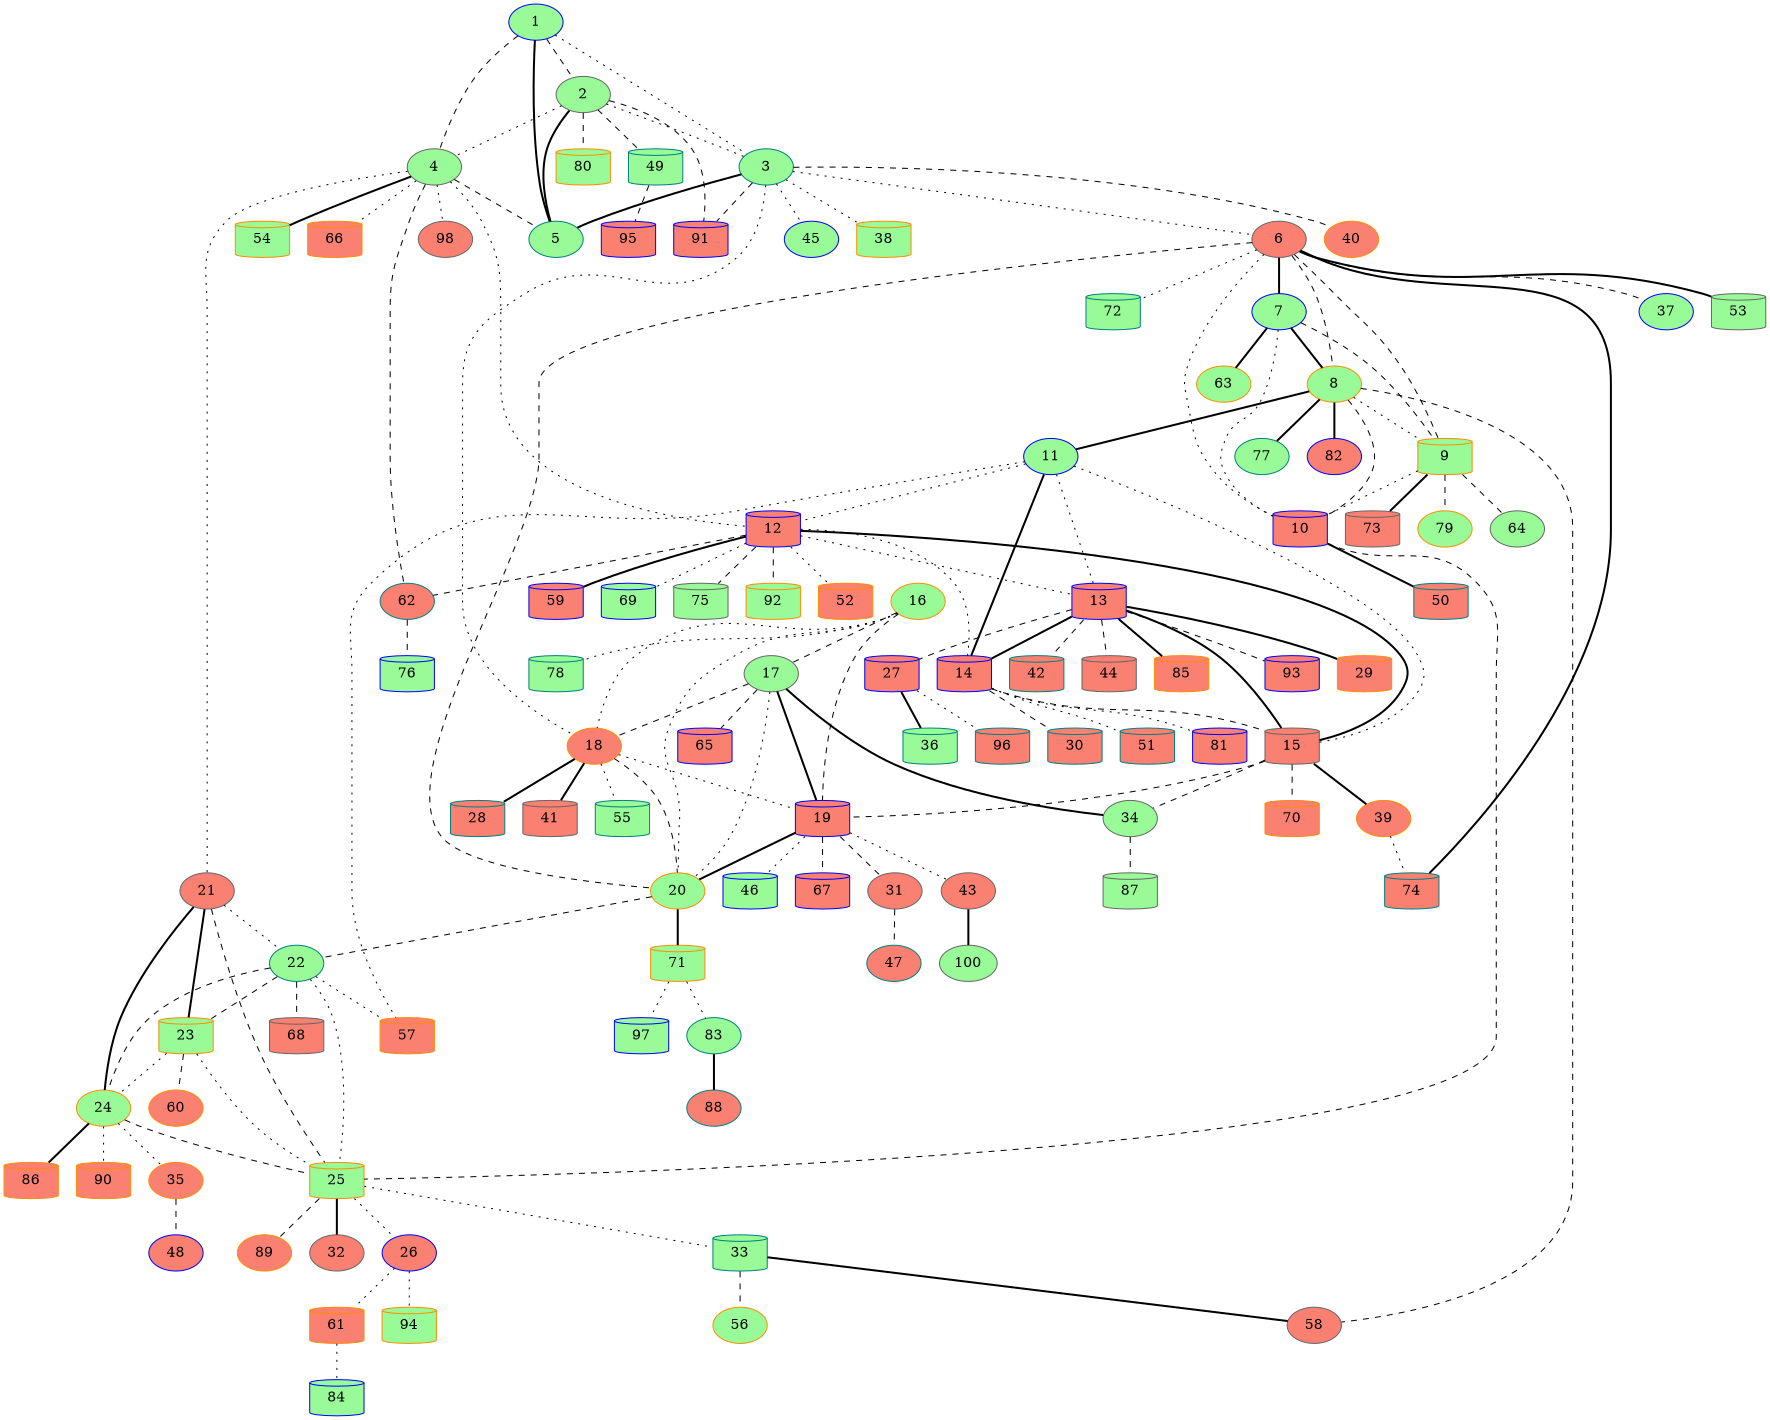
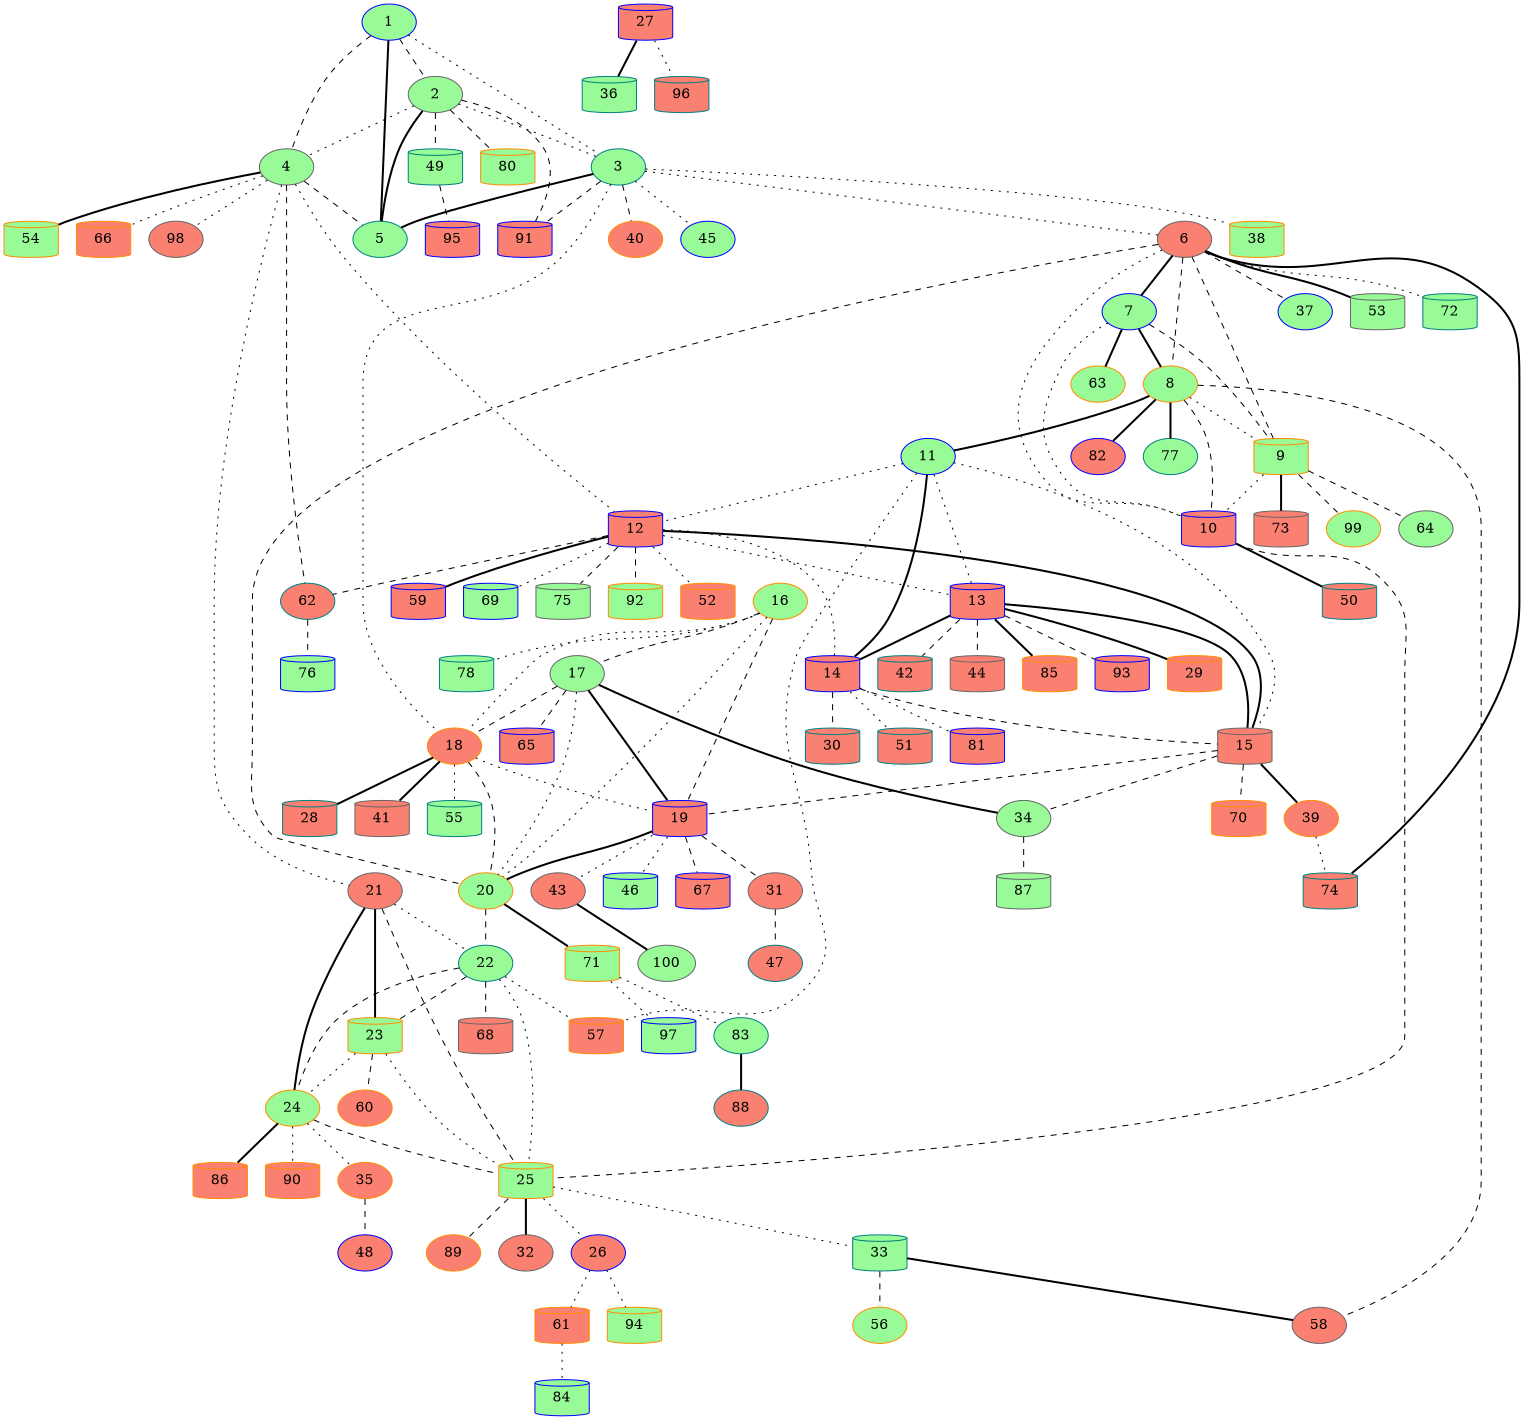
(1445, 529) -> (1353, 529)
(995, 632) -> none
